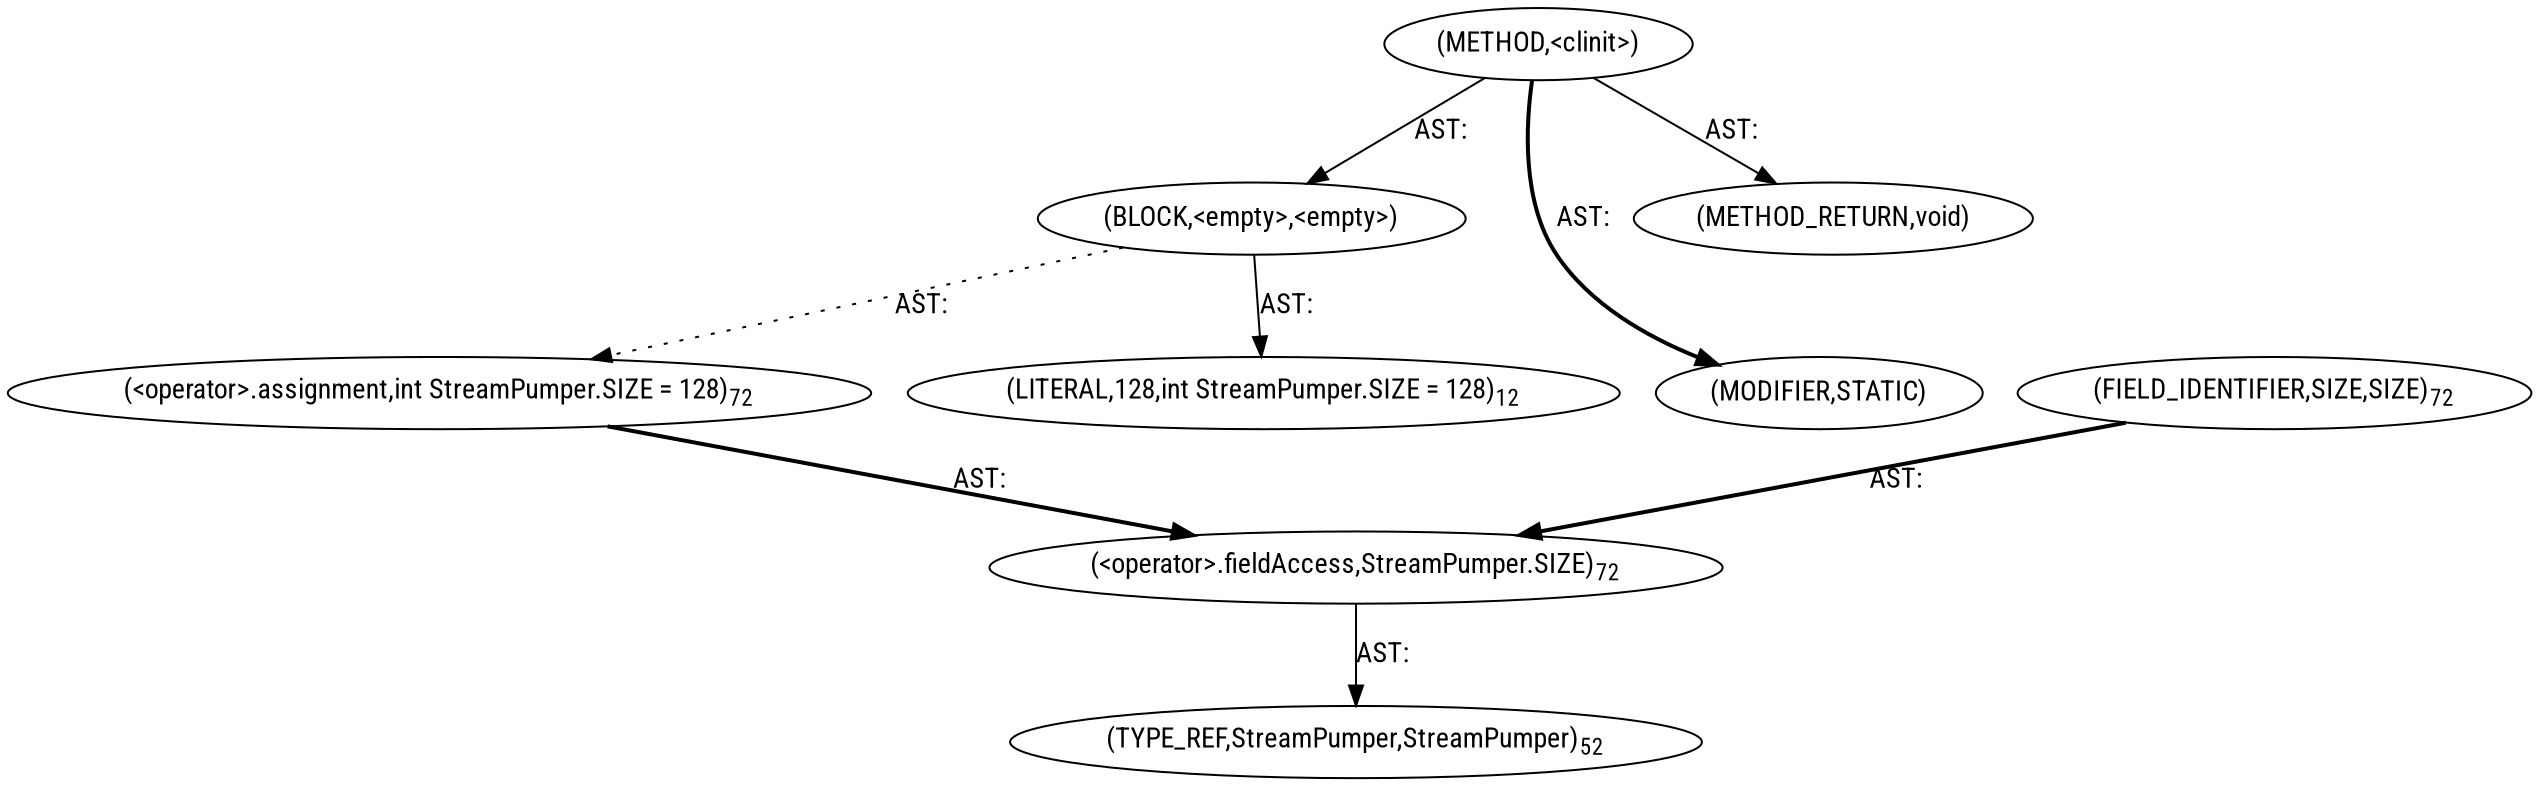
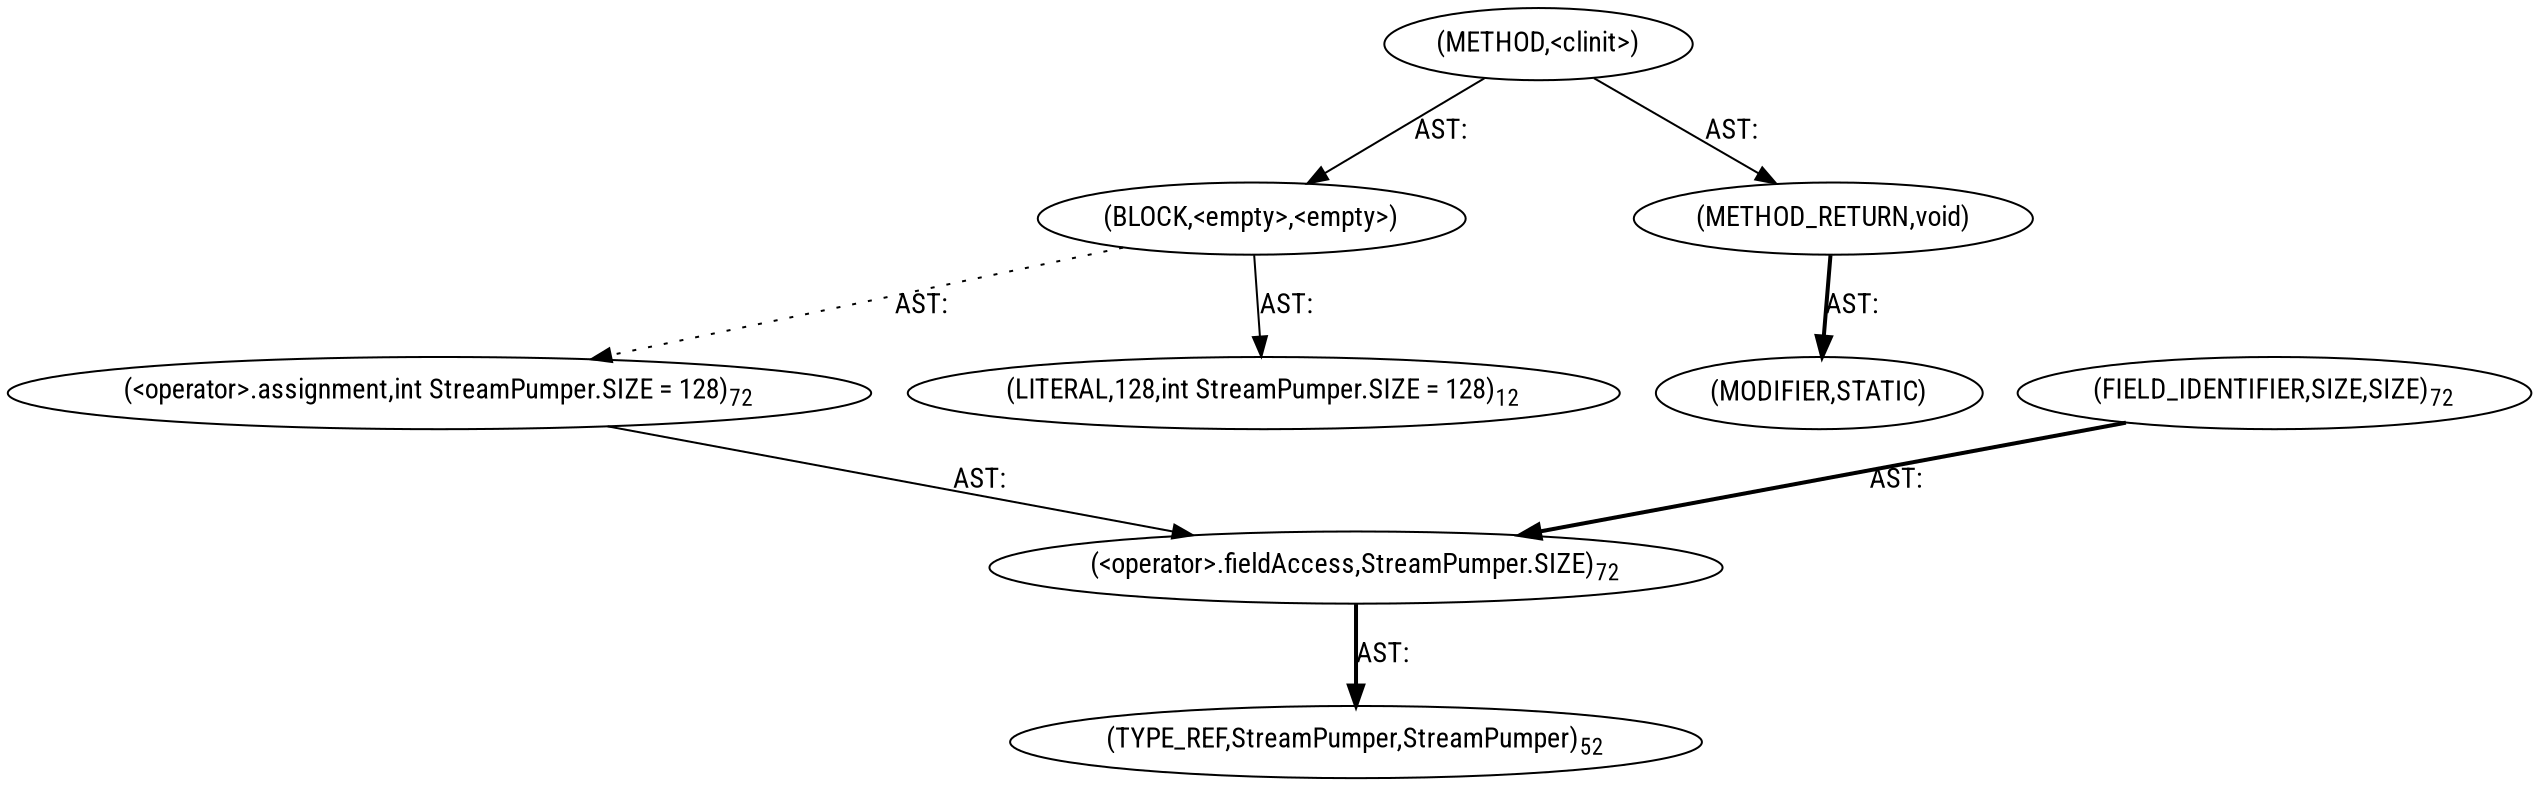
(1556, 254) -> (1827, 296)
(890, 479) -> (890, 479)
(1356, 645) -> (1356, 645)
